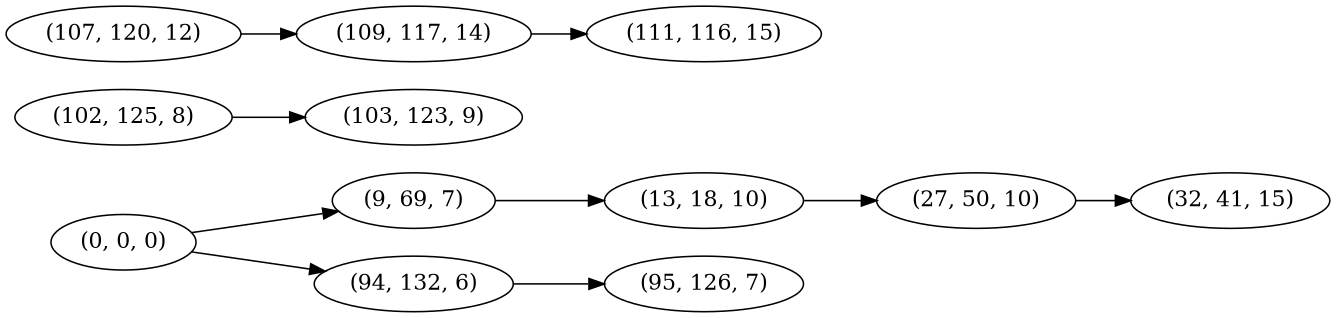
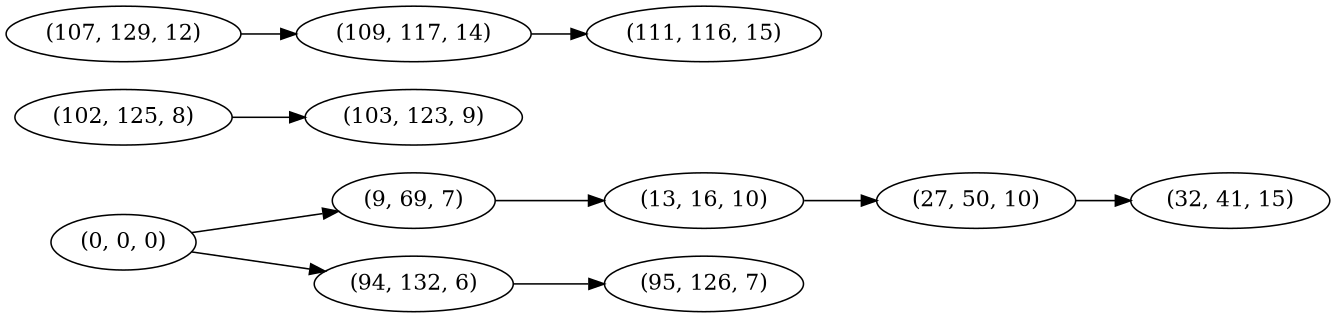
(124, 34) -> (124, 34)
(704, 201) -> (704, 201)
